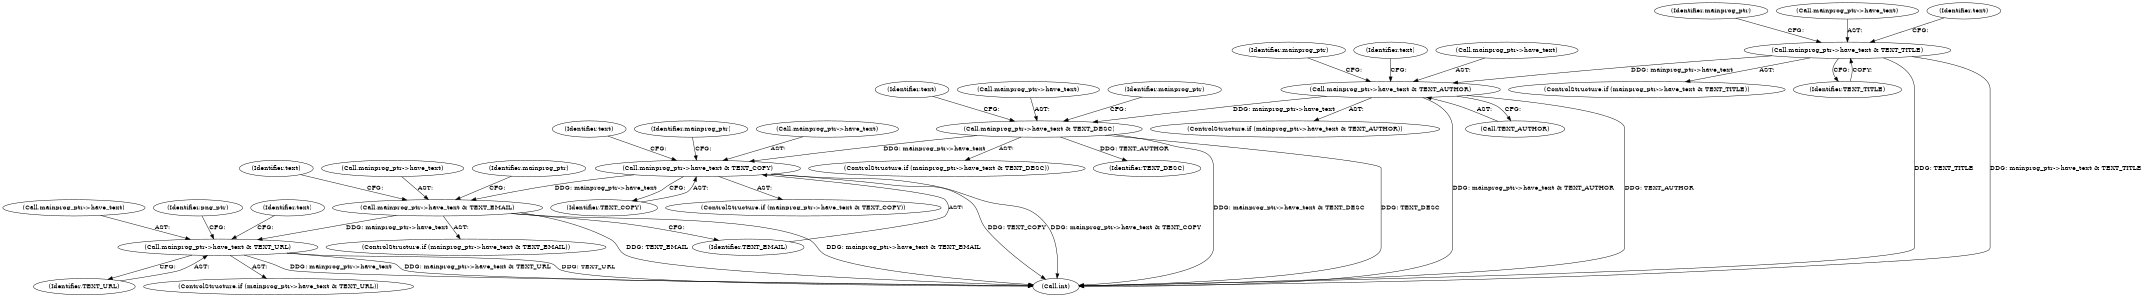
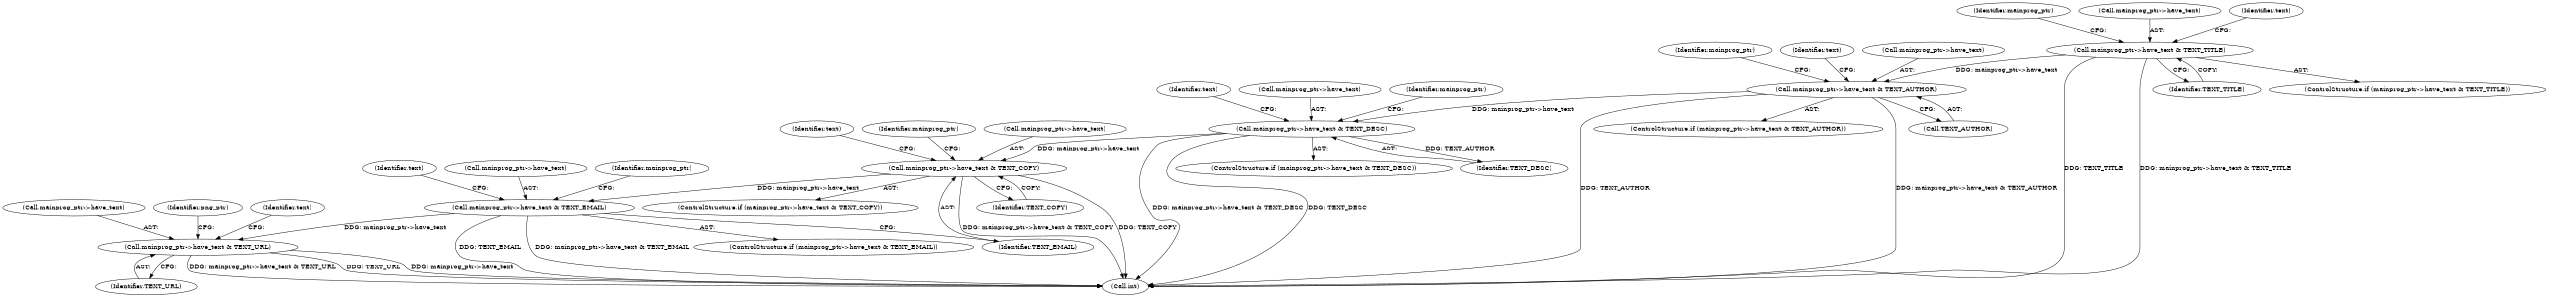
none -> (1405, 156)
(702, 188) -> (1032, 188)
(279, 287) -> none
